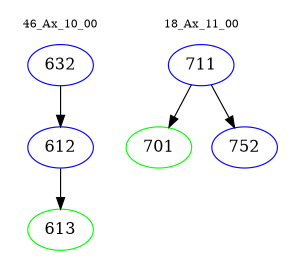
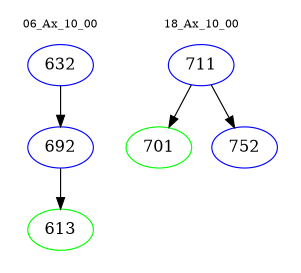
(61, 25) -> (61, 25)
(202, 25) -> (202, 25)
(61, 147) -> (61, 147)
